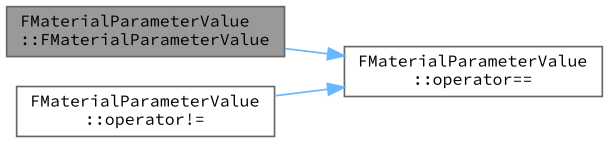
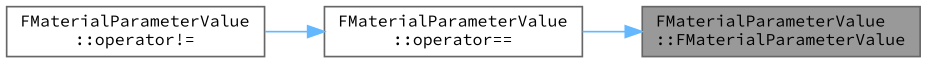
(306, 51) -> (604, 32)
